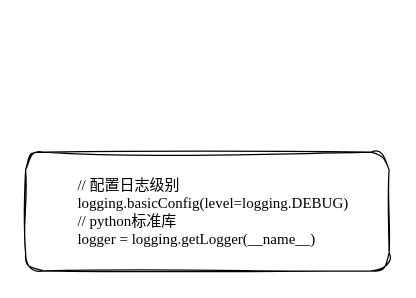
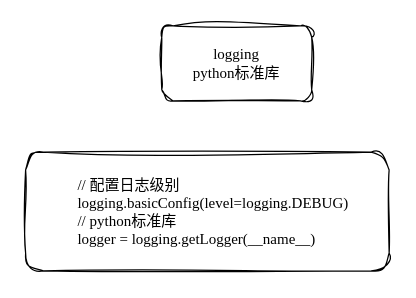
none -> (237, 63)
